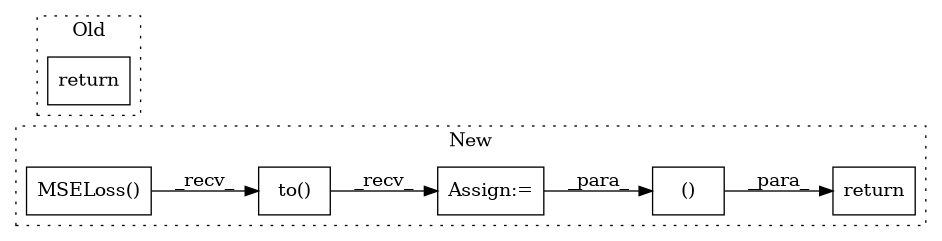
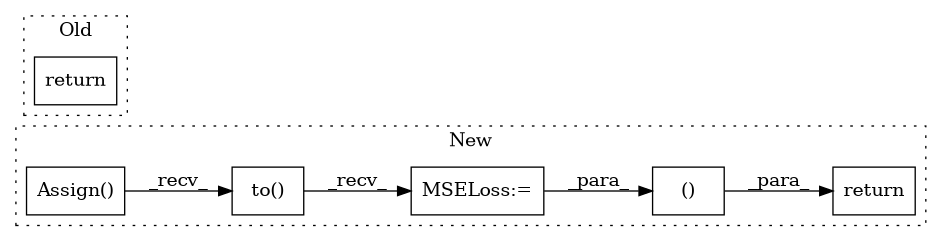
(89, 191) -> (76, 191)
(491, 191) -> (478, 191)
